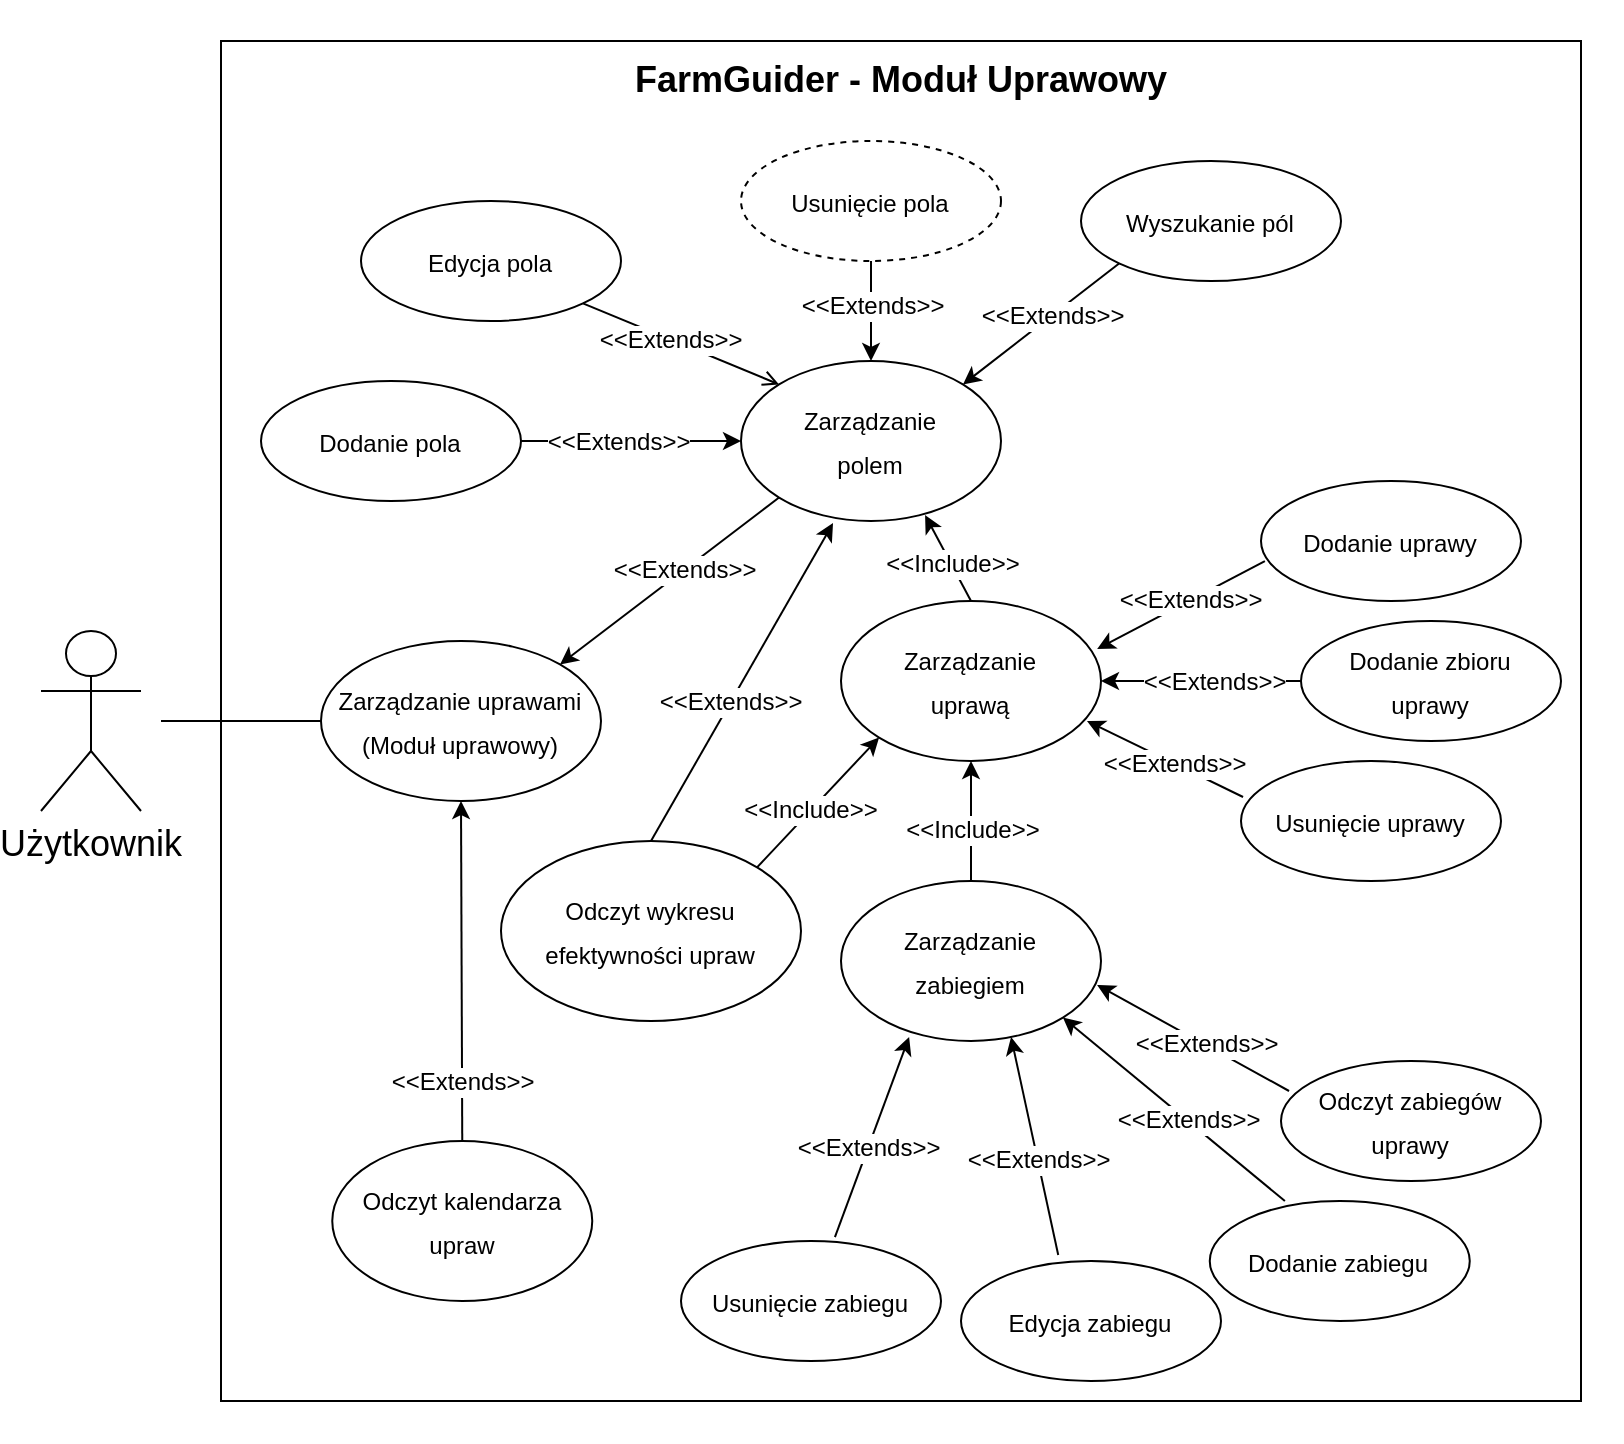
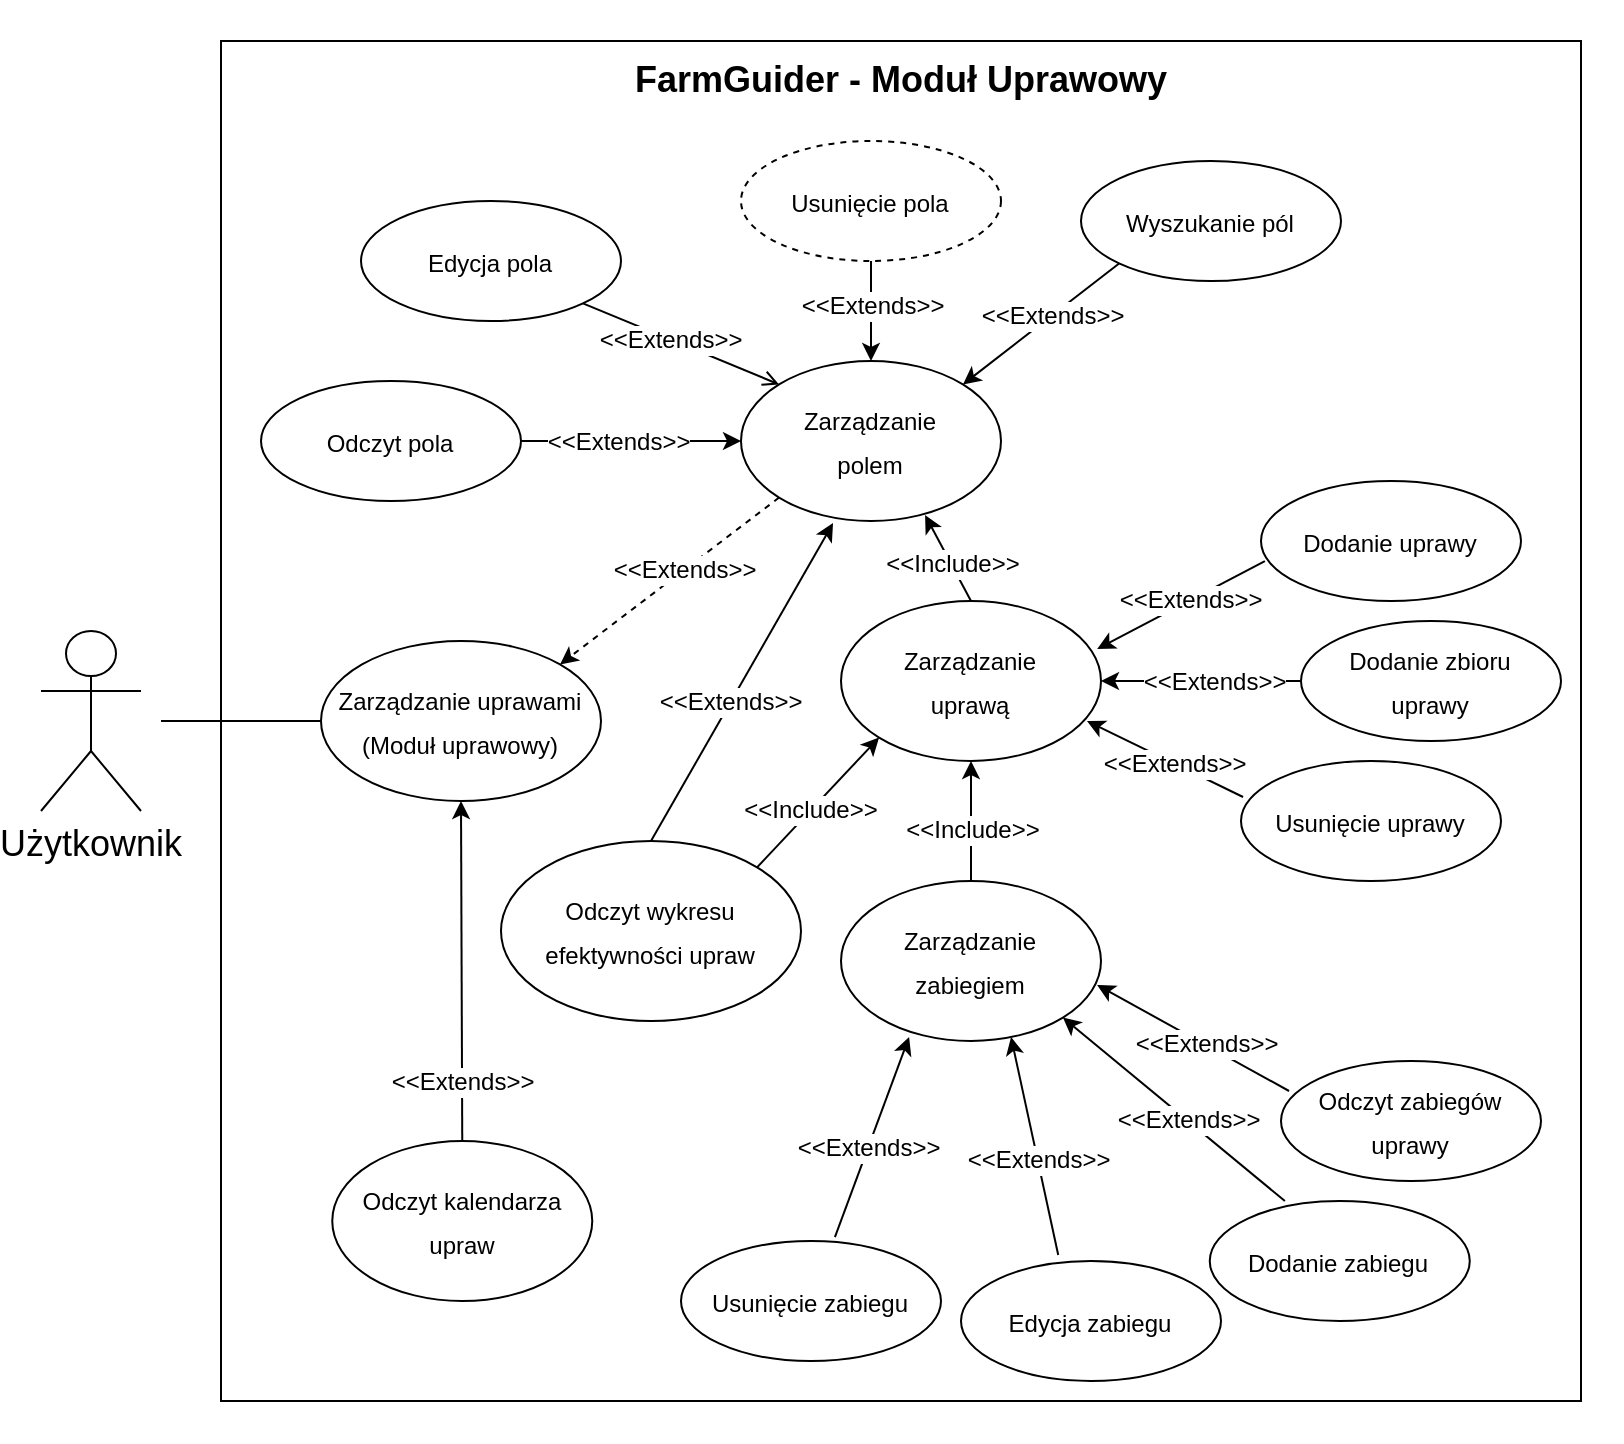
(391, 441) -> (391, 441)
(616, 622) -> (616, 622)
